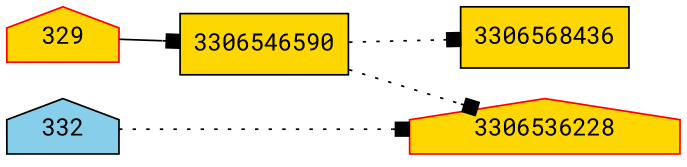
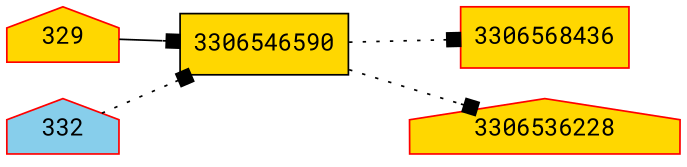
(545, 37) -> (545, 37)
(63, 129) -> (63, 129)
(255, 129) -> (139, 97)
